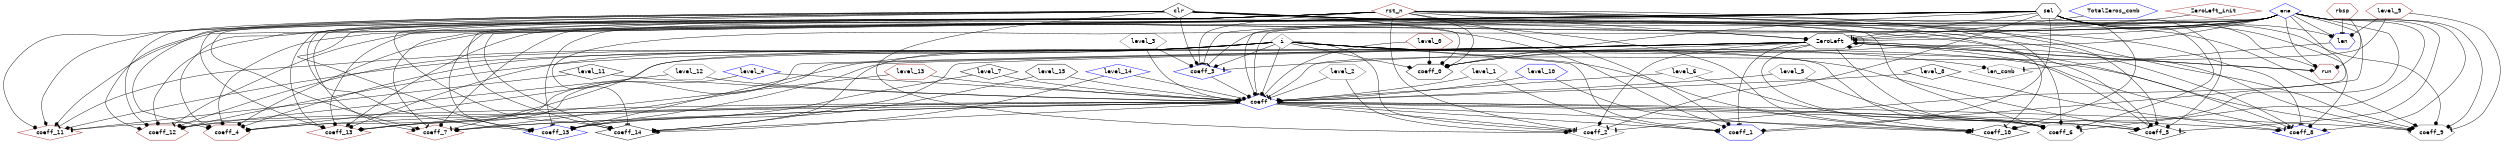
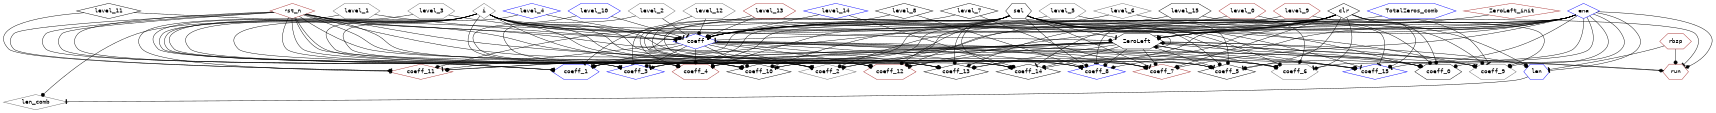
(1923, 21) -> none
(2367, 25) -> (1426, 52)
(1229, 86) -> (668, 56)
(1597, 90) -> (800, 26)
(339, 133) -> (956, 72)
